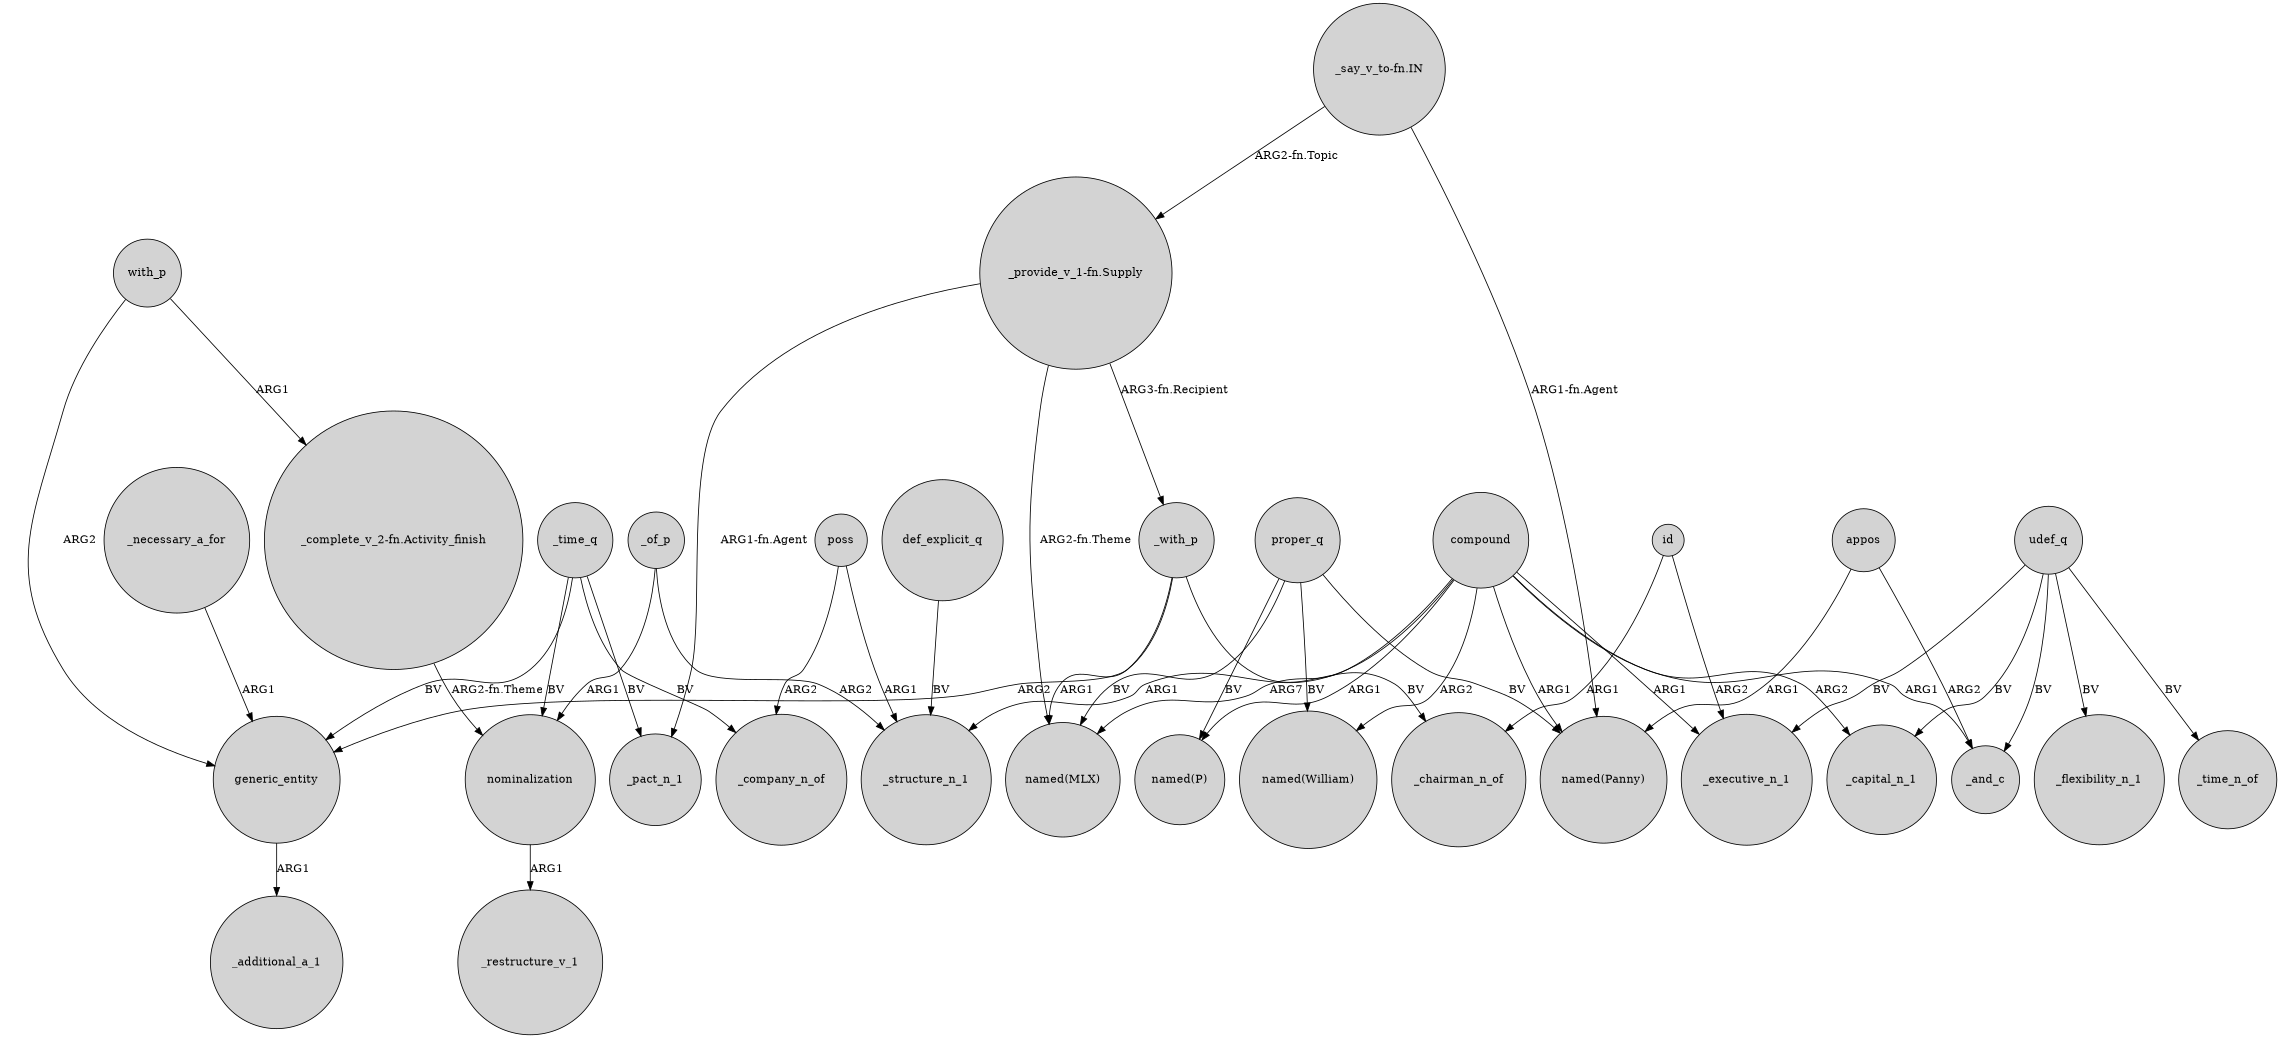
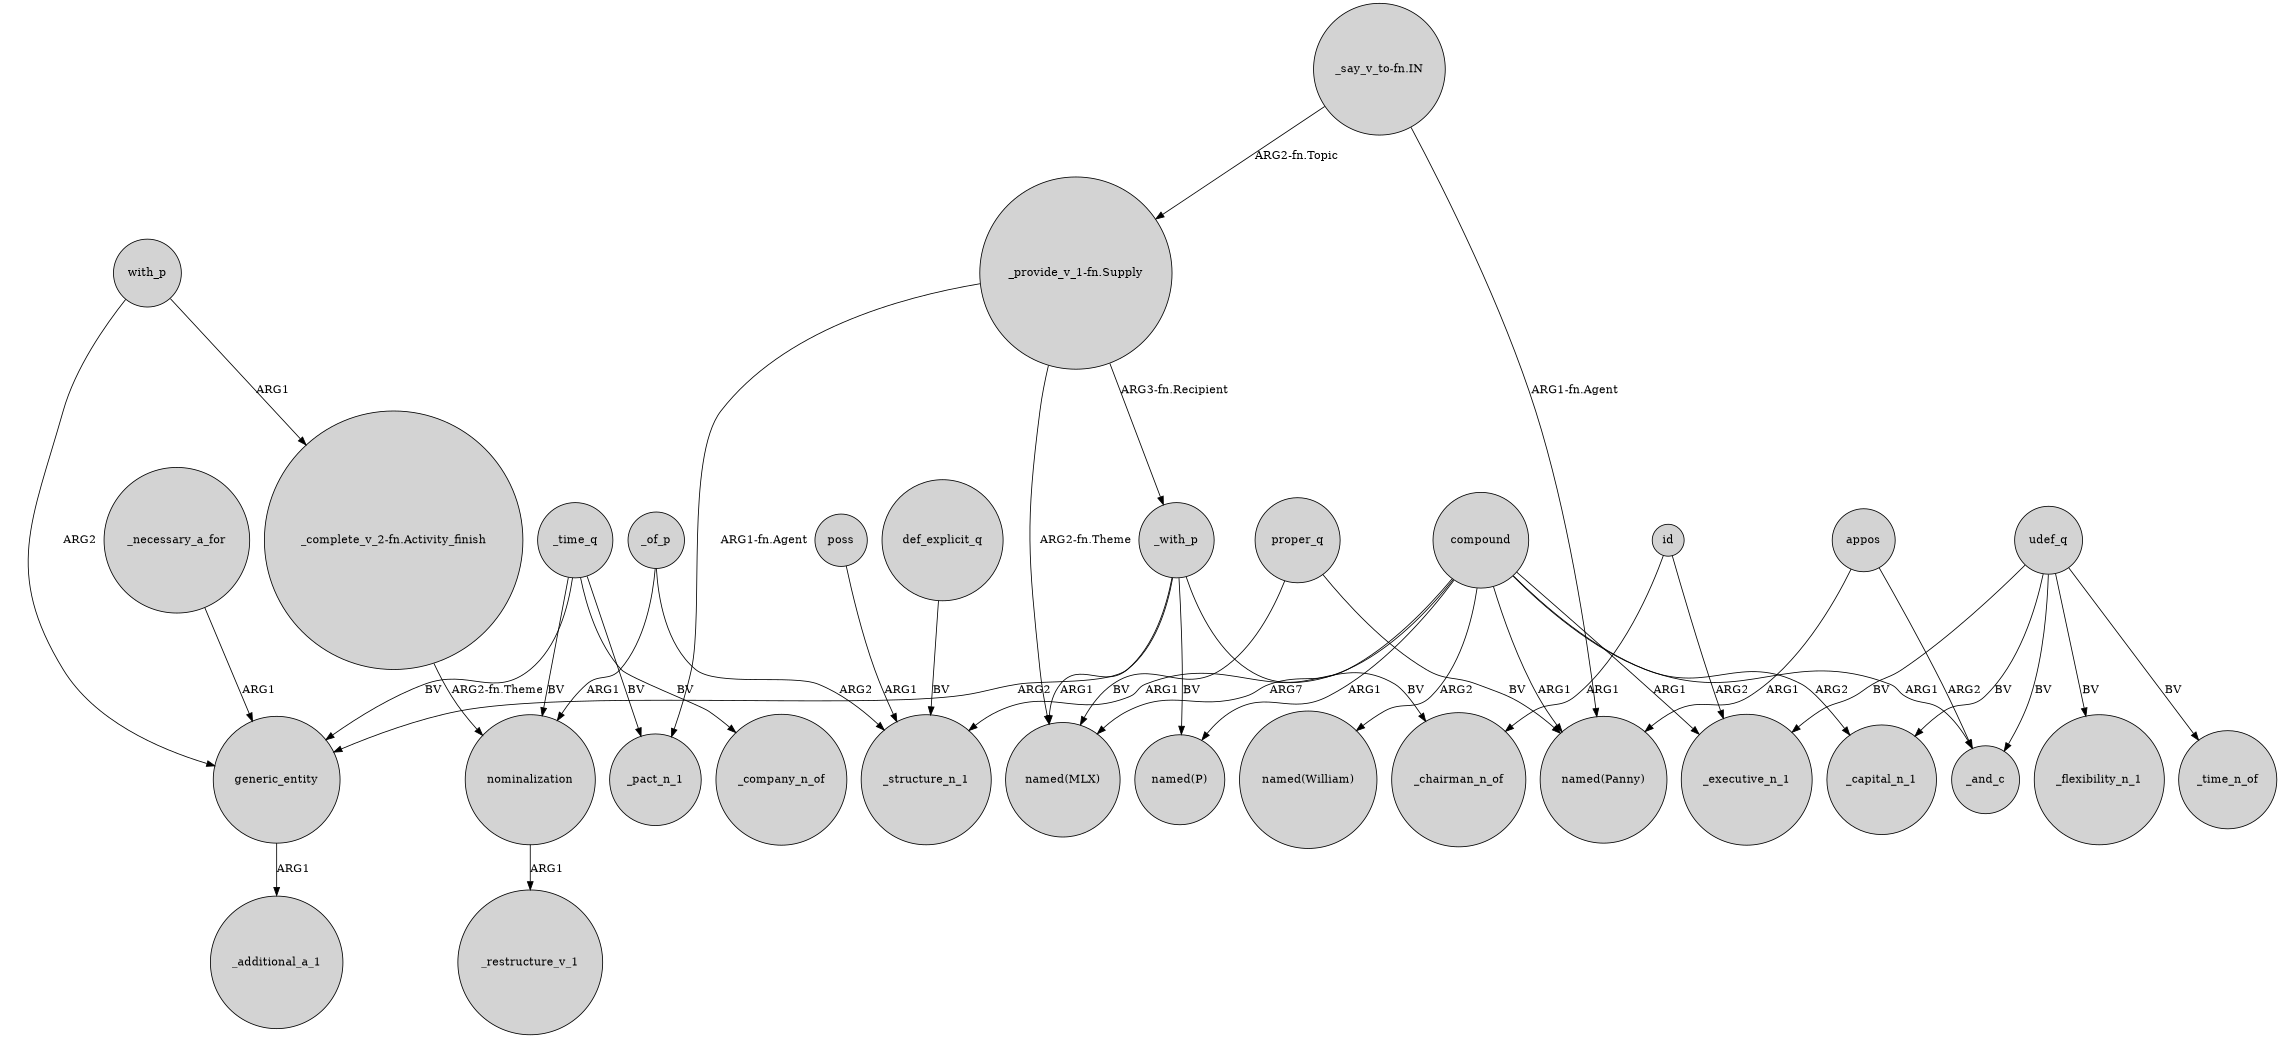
(818, 642) -> none
(1305, 643) -> none
(1235, 667) -> (1182, 652)
